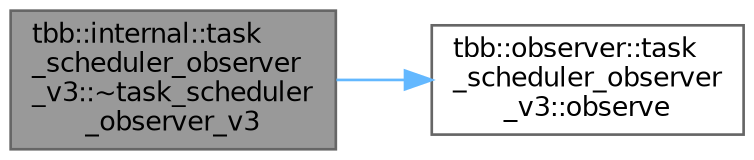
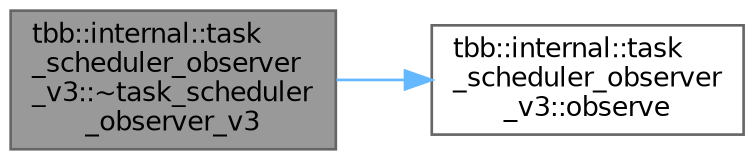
(588, 80) -> (588, 80)
